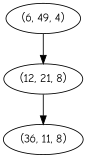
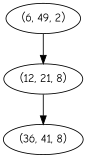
(43, 18) -> (43, 18)
(43, 139) -> (43, 139)
